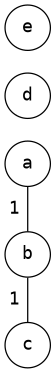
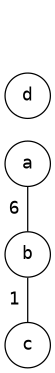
(28, 28) -> none
(14, 209) -> (14, 209)
